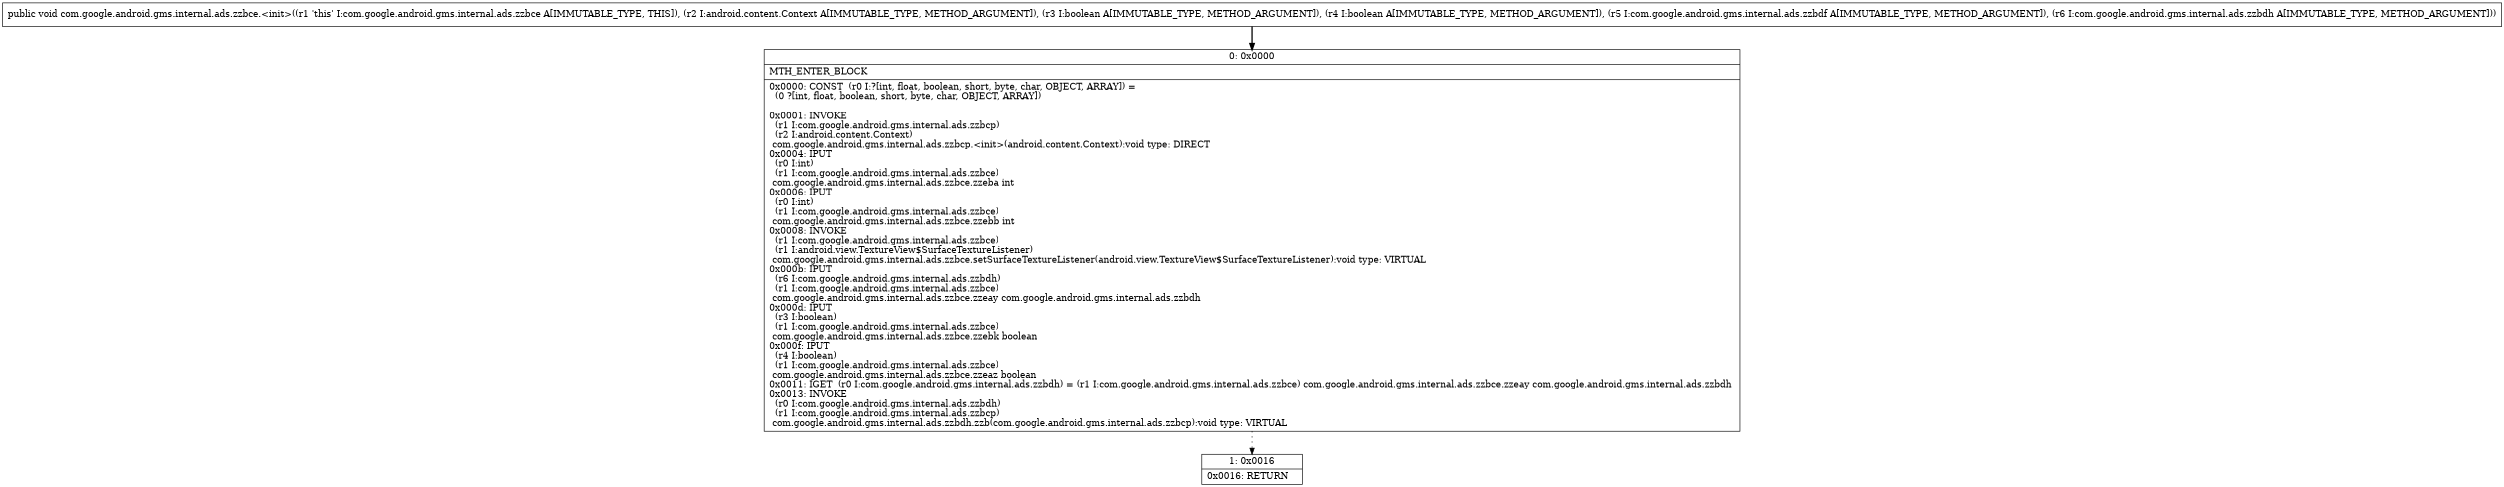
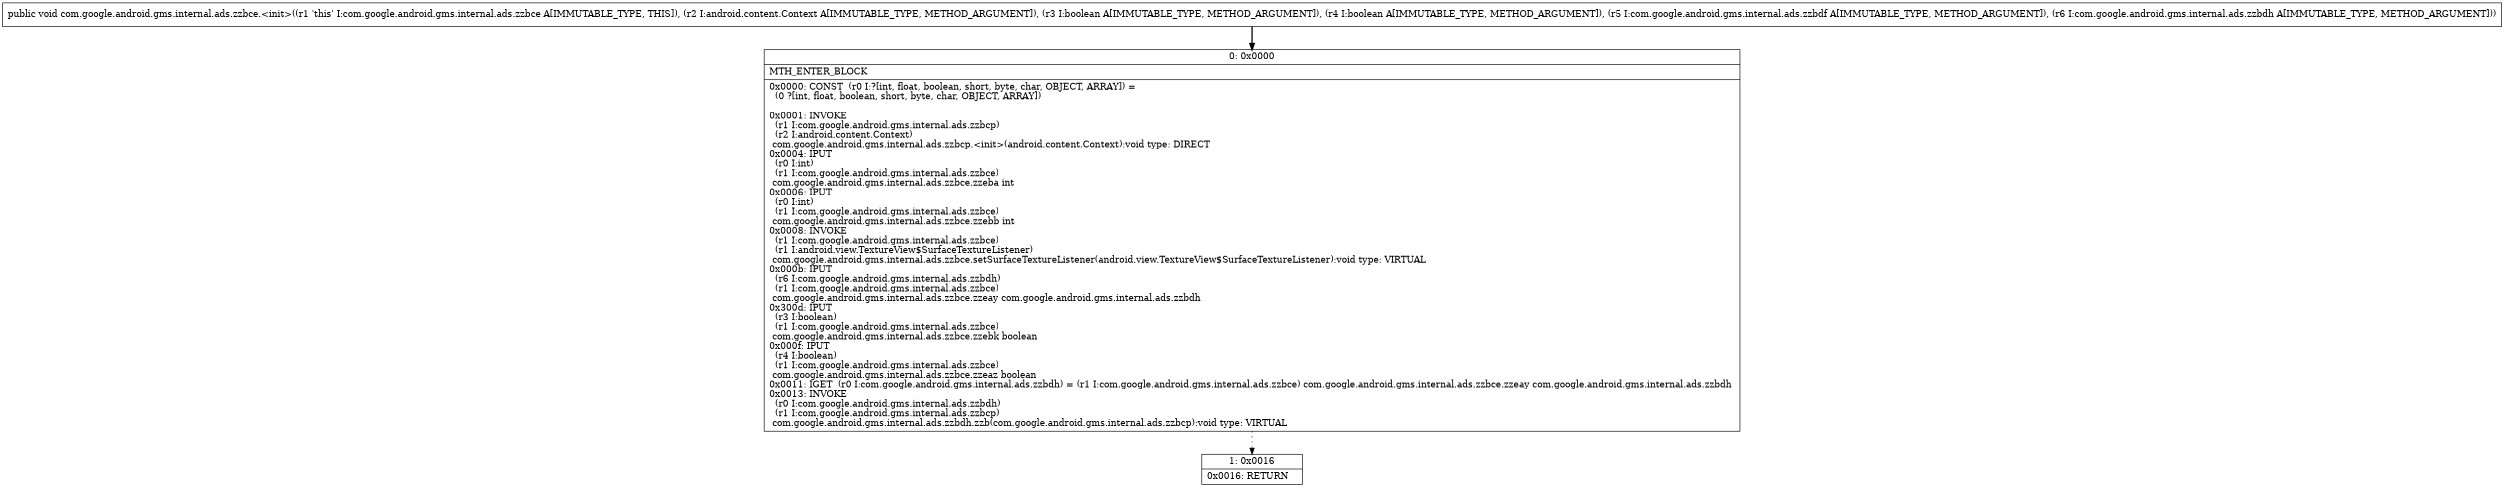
(804, 308) -> (804, 308)
